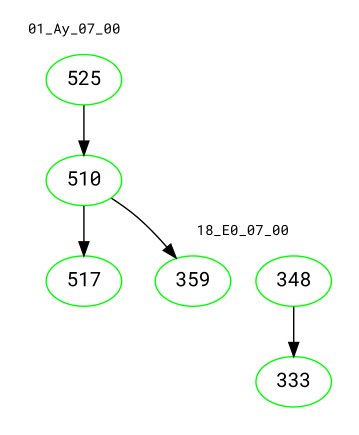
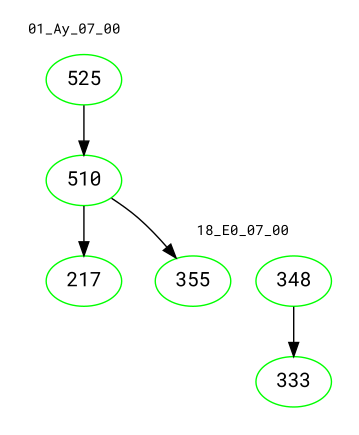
(84, 281) -> (84, 281)
(193, 281) -> (193, 281)
